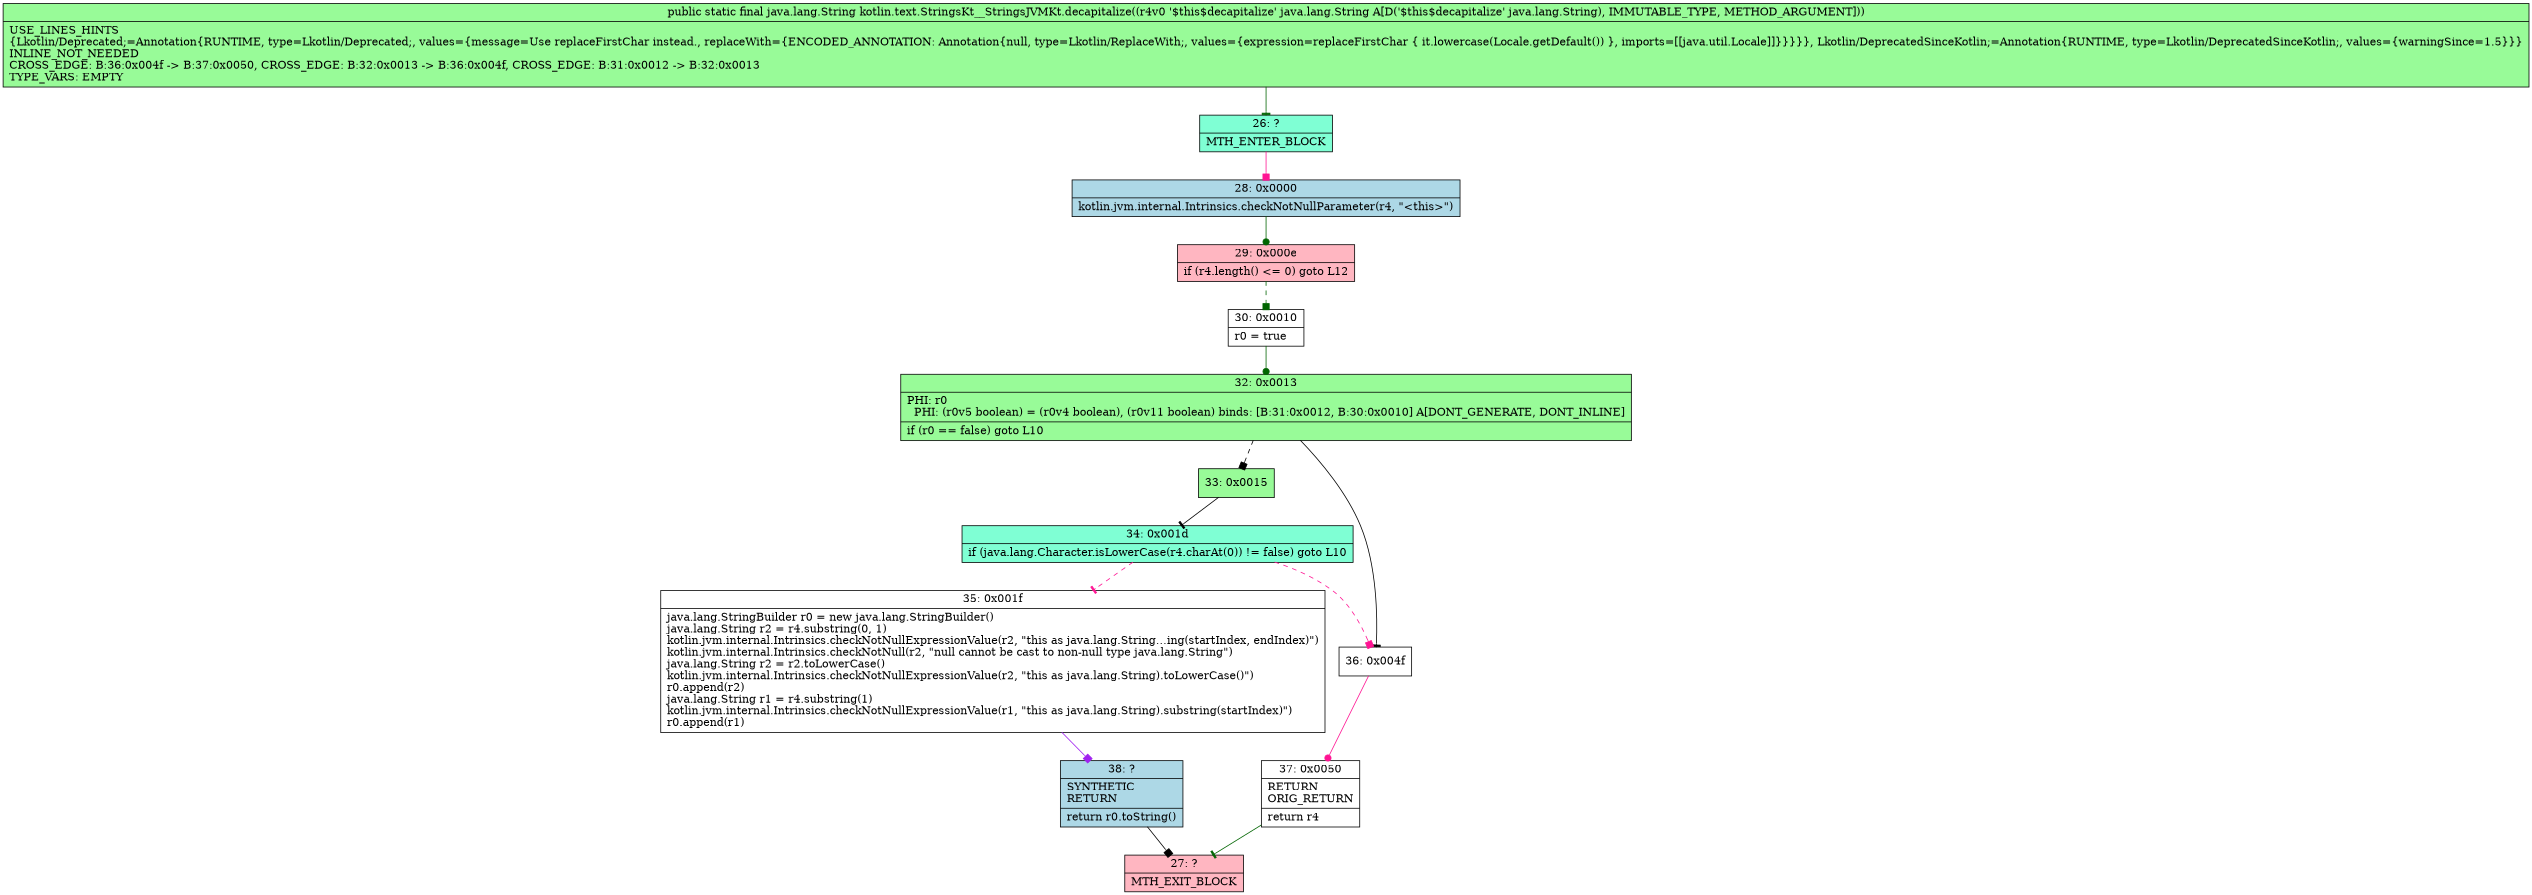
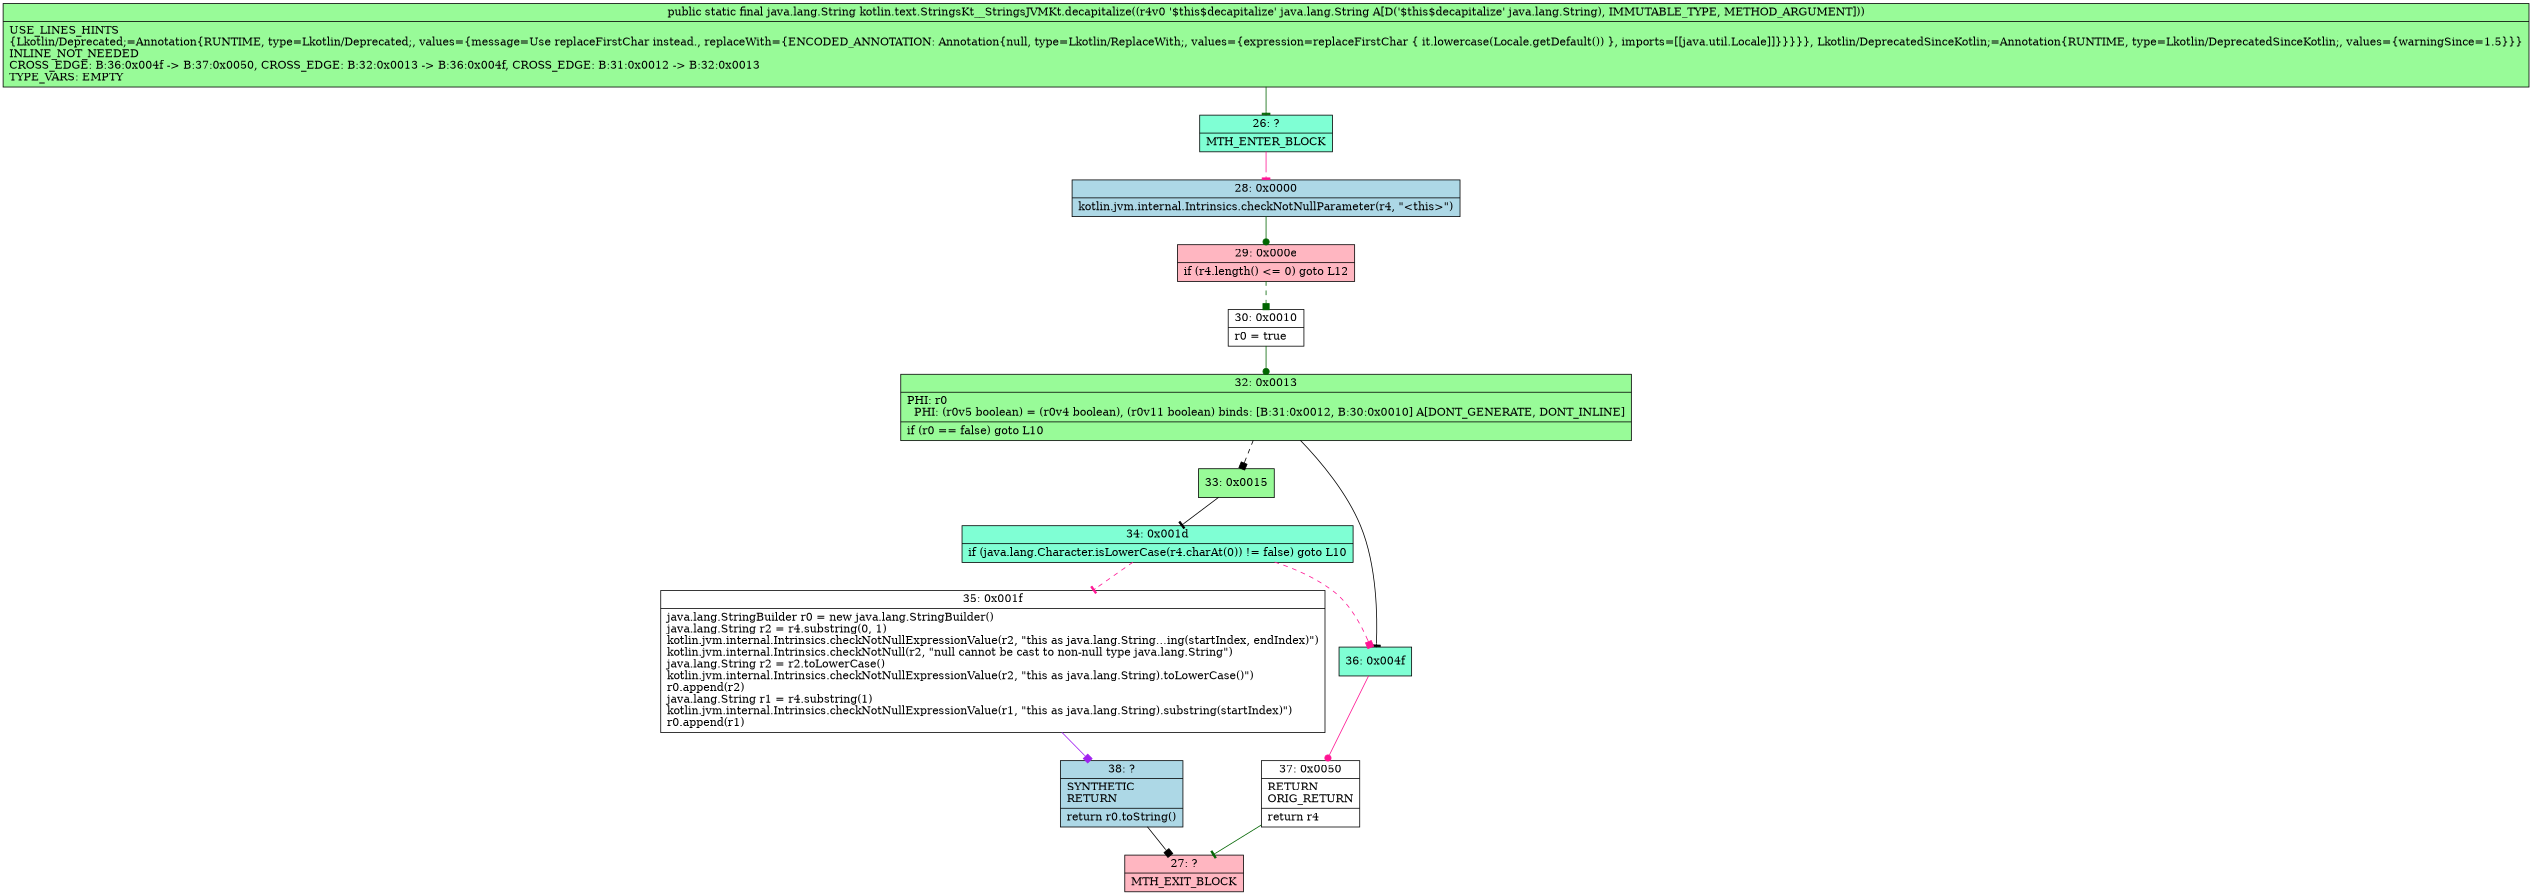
(1266, 162) -> (1266, 162)
(1375, 662) -> (1375, 662)
